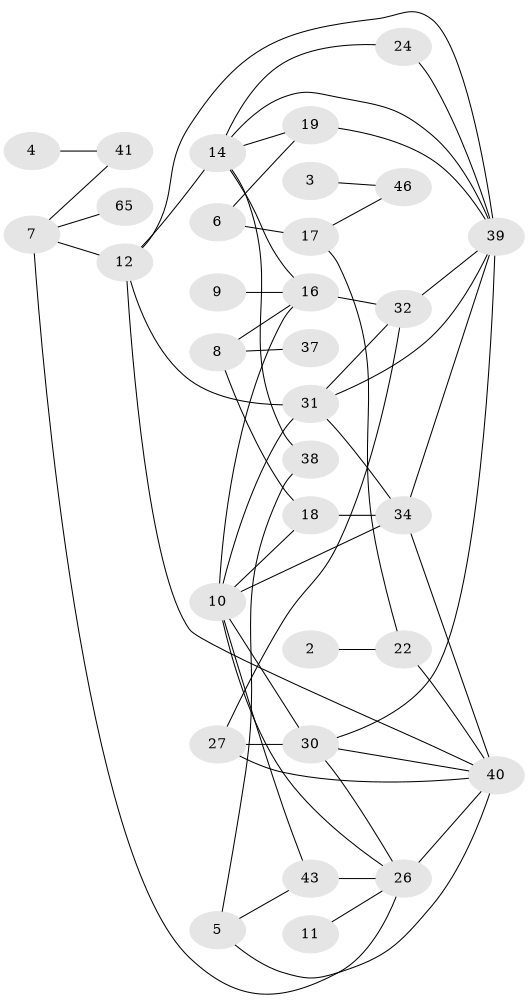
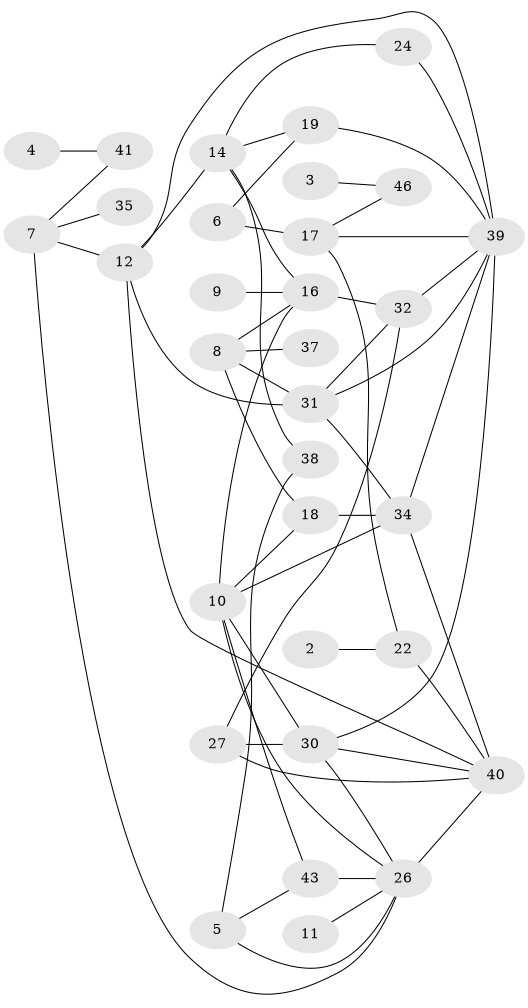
(379, 106) -> (404, 237)
(125, 207) -> (125, 207)
(250, 498) -> (273, 383)
(397, 943) -> (330, 965)
